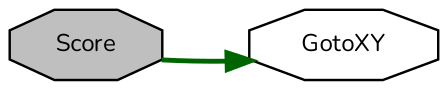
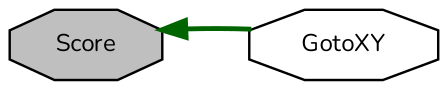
(194, 61) -> (219, 29)
